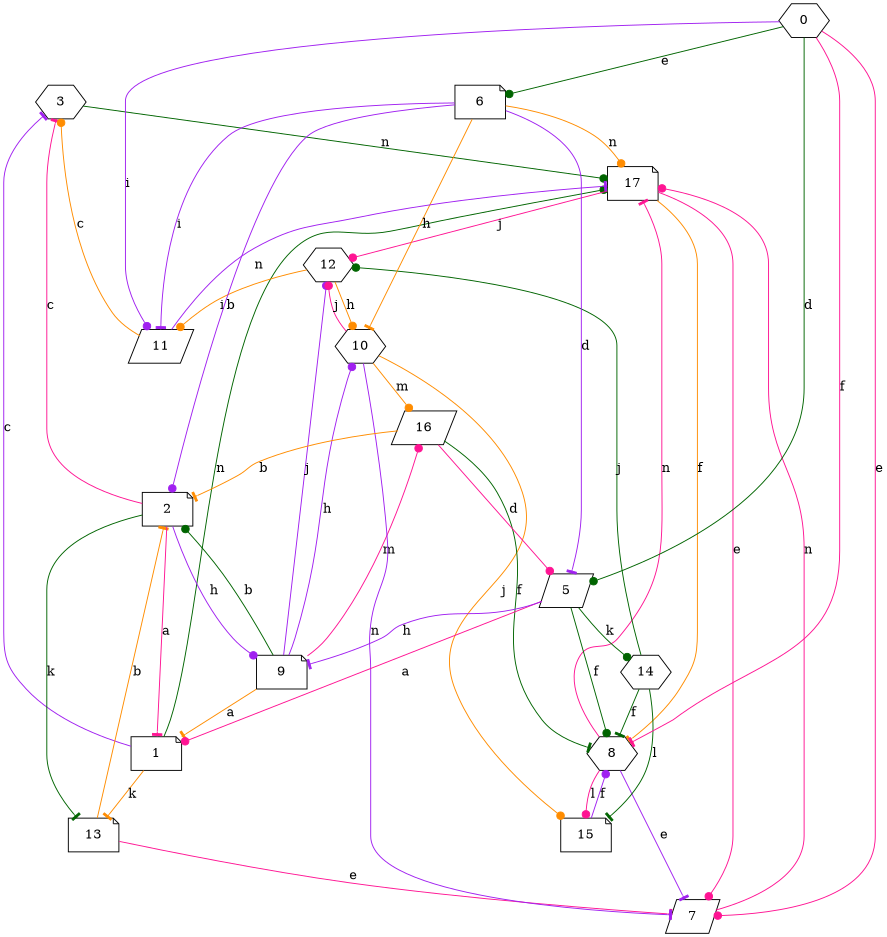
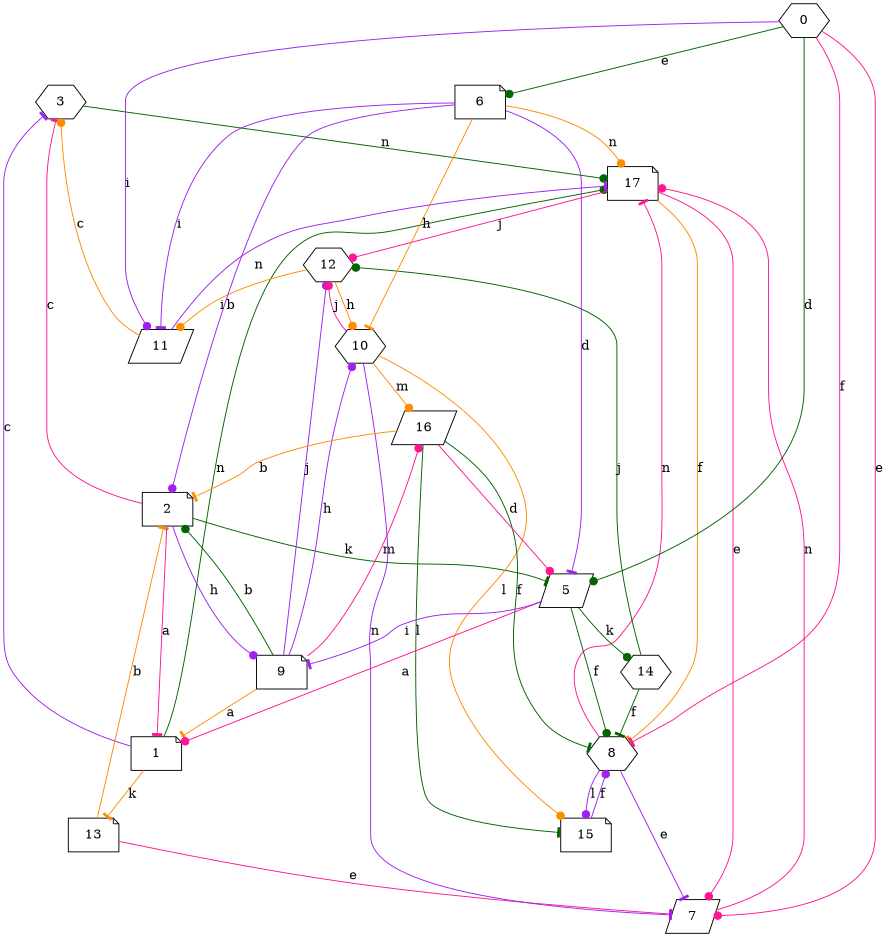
(504, 591) -> (504, 591)
(407, 631) -> (407, 631)
(47, 641) -> (367, 560)
(650, 758) -> (416, 690)
(590, 790) -> (590, 790)
